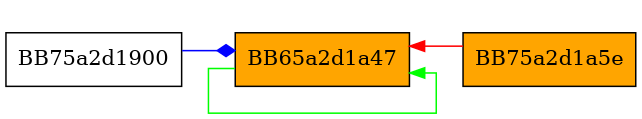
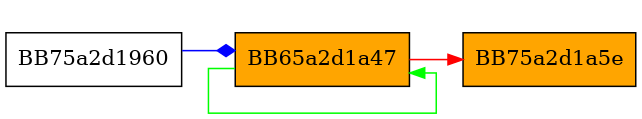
(444, 46) -> (429, 60)
(94, 60) -> (94, 60)
